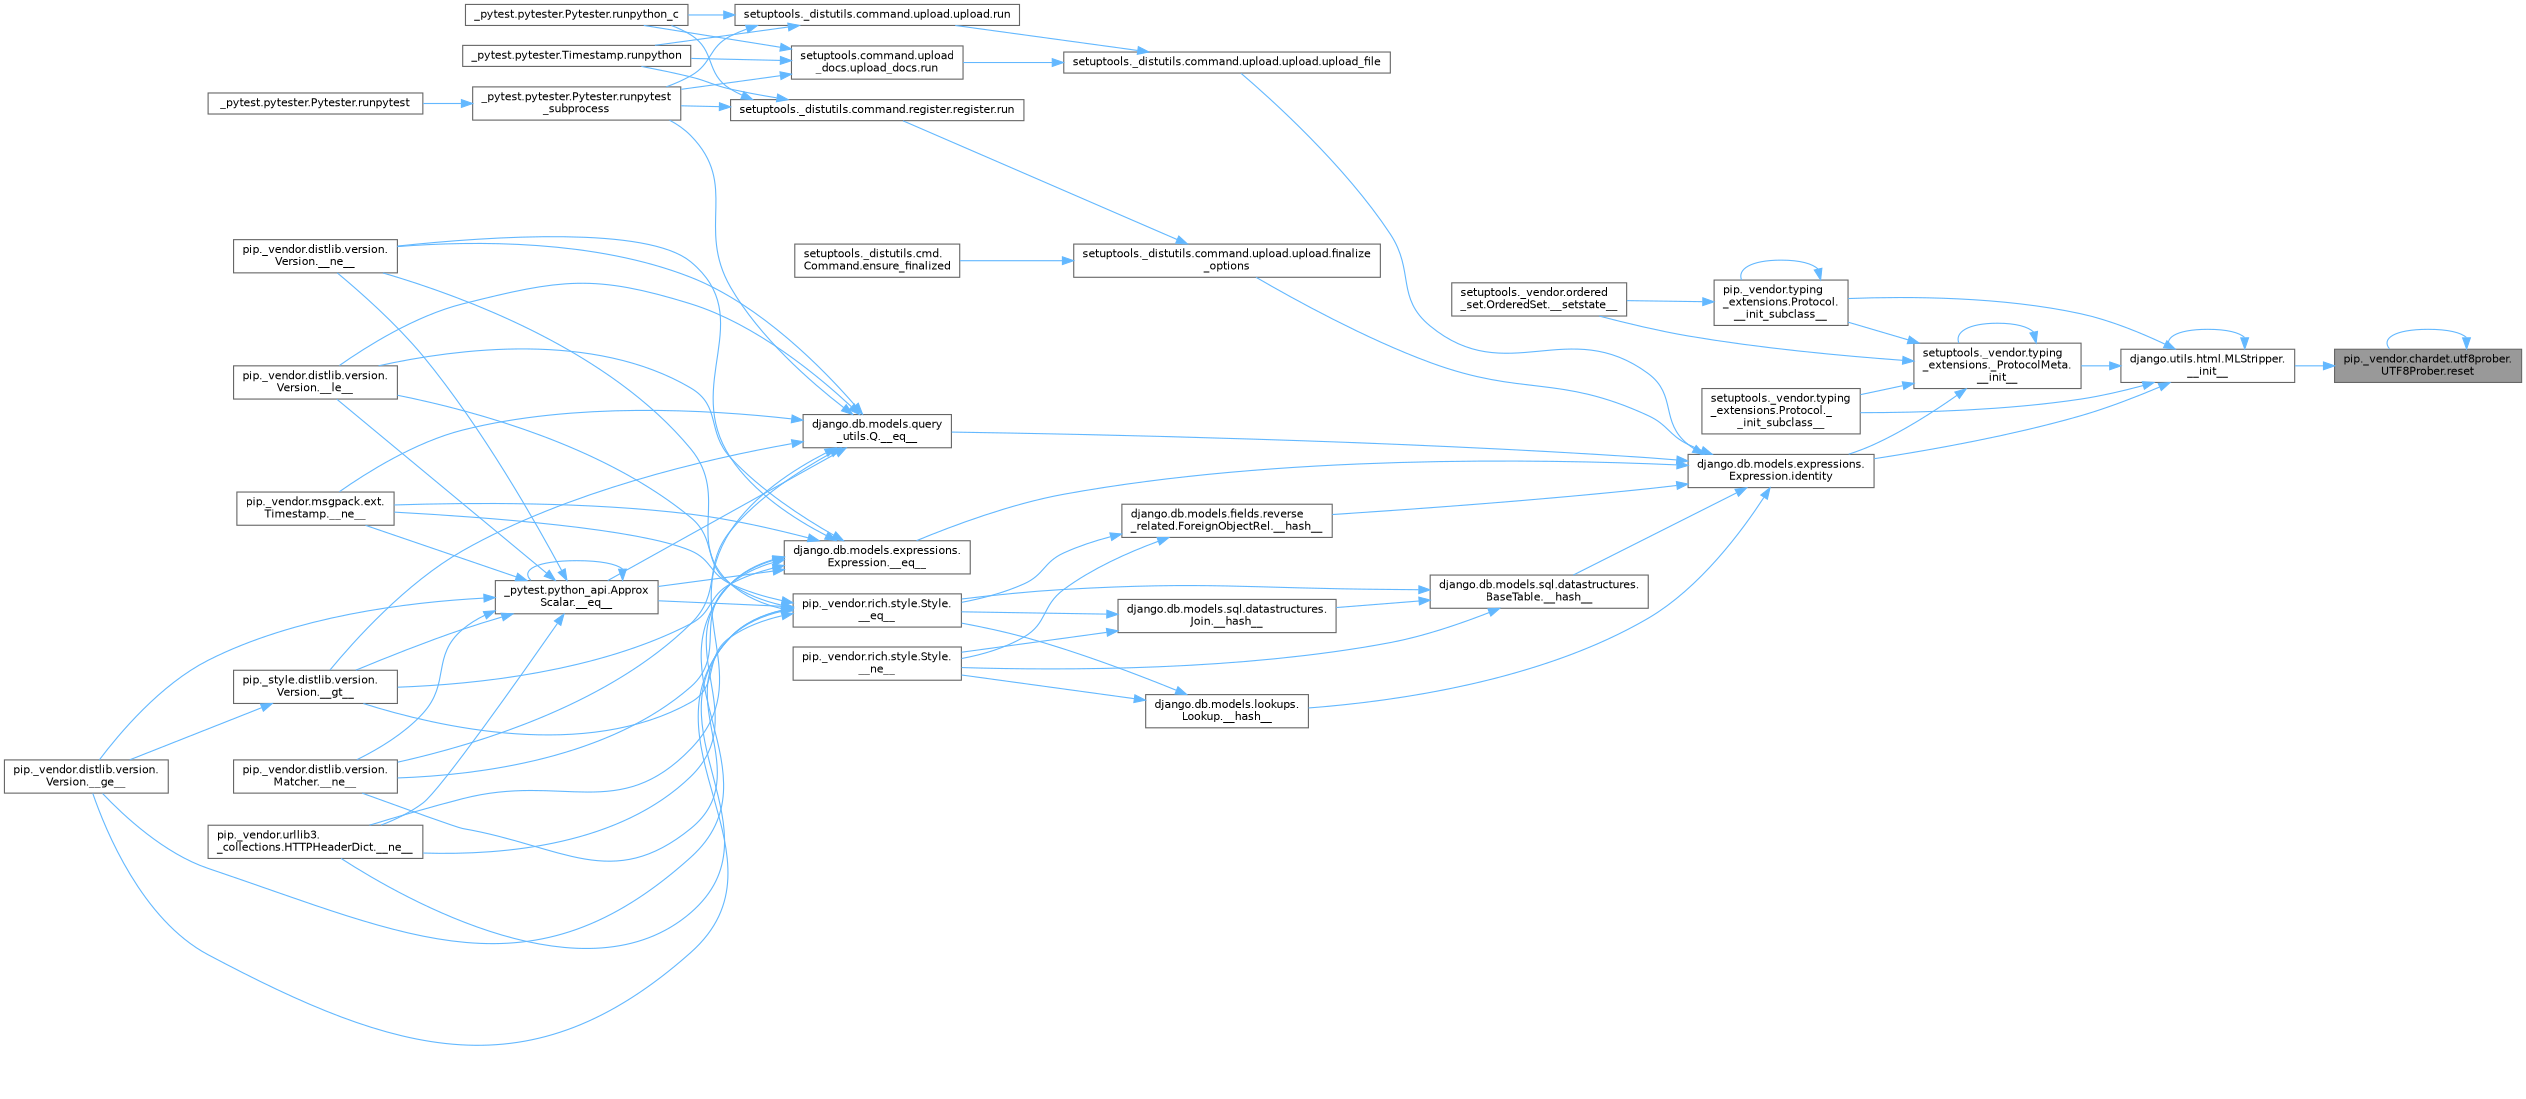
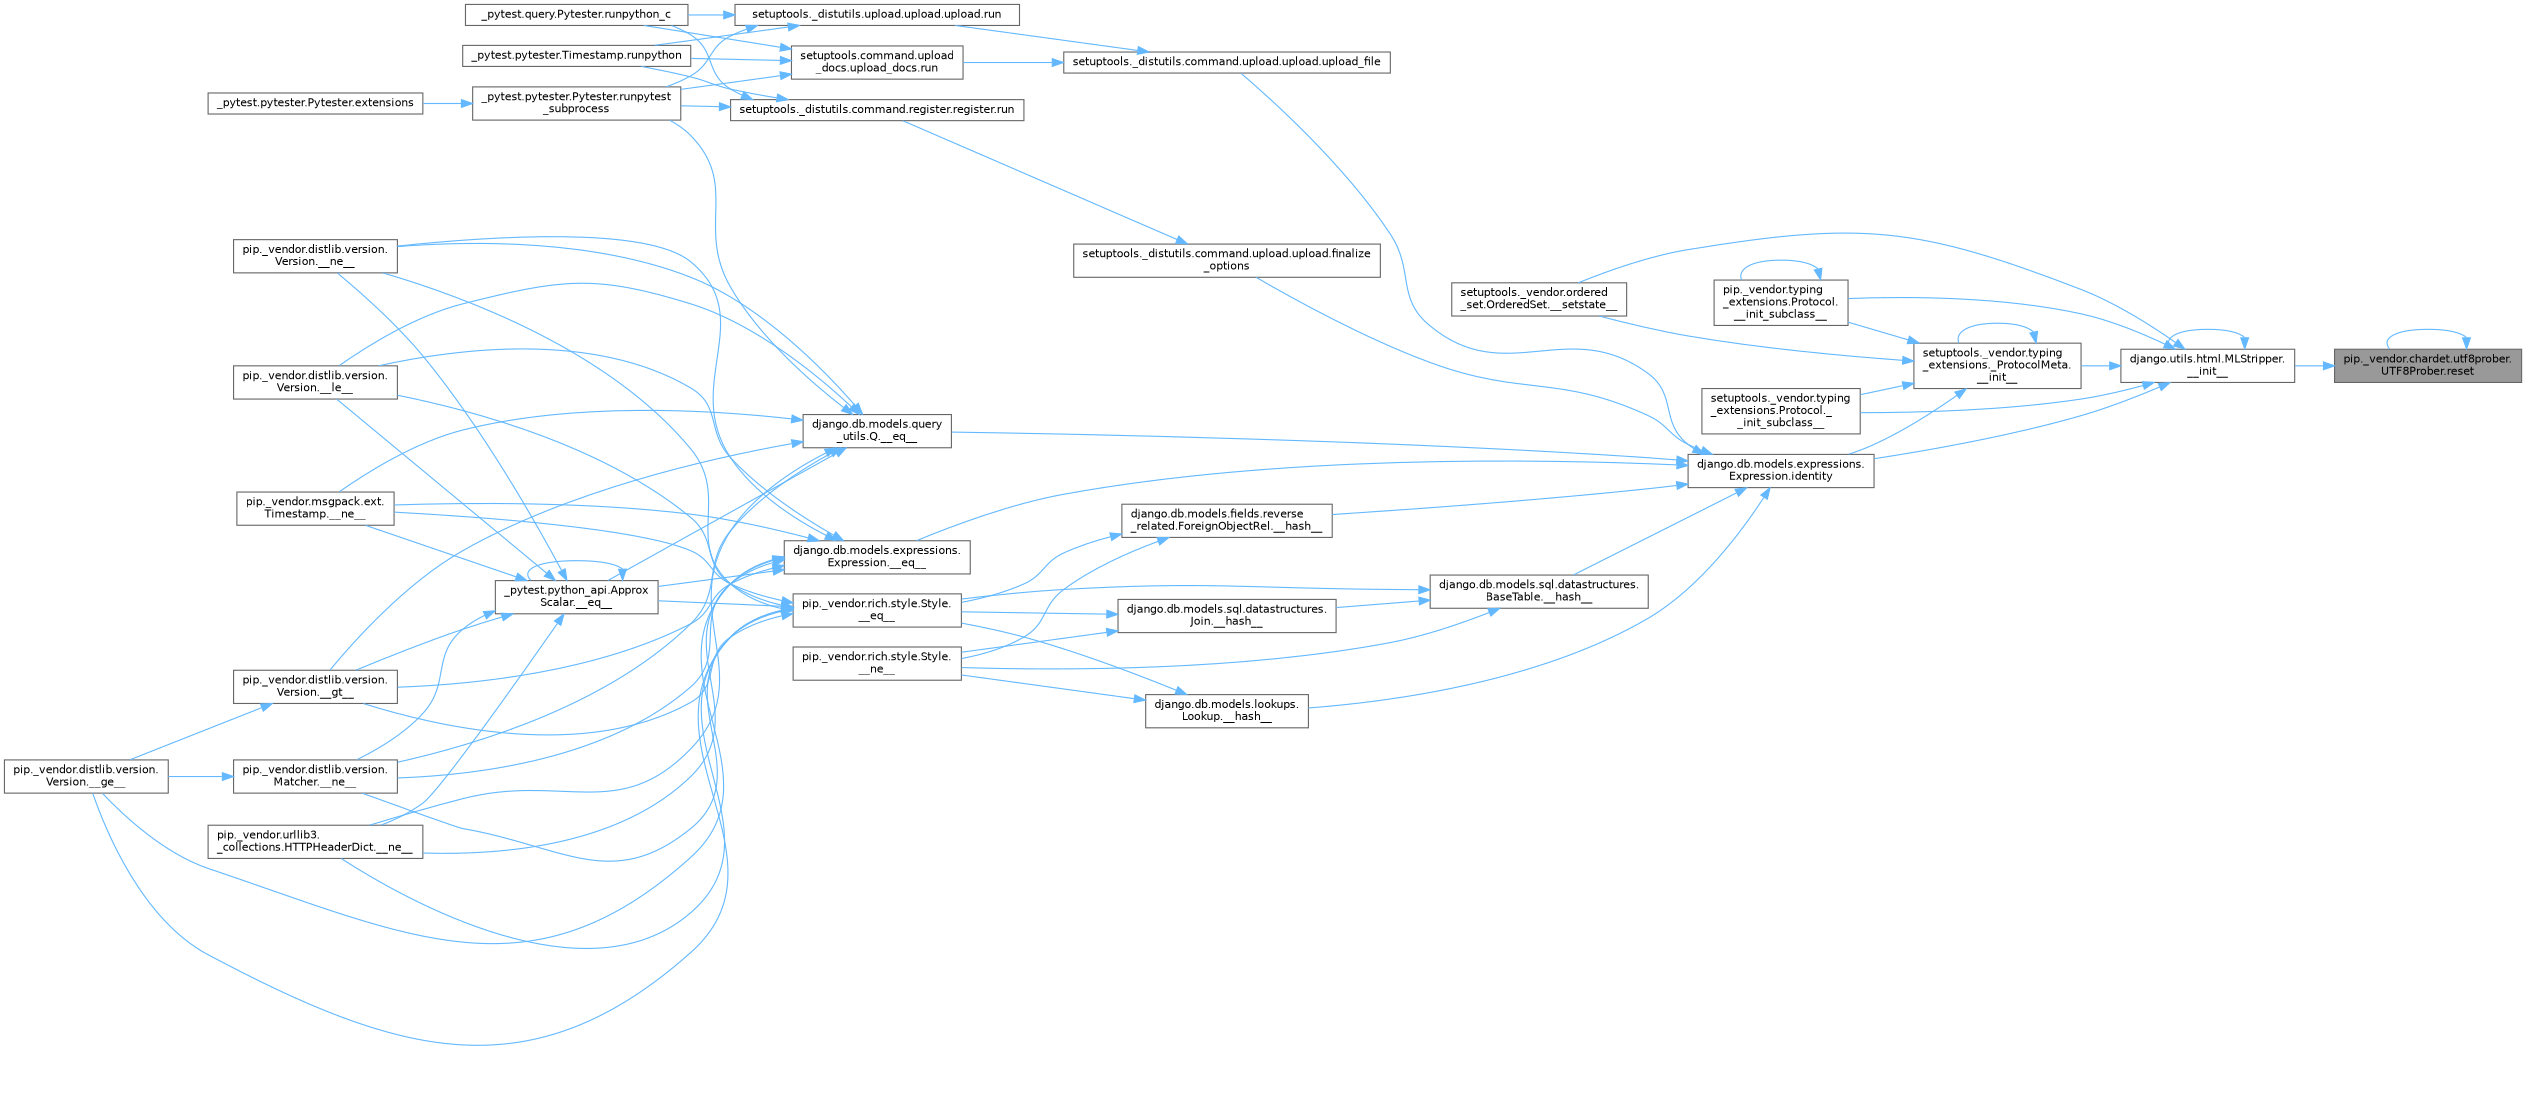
(577, 15) -> (577, 15)
(877, 15) -> (877, 15)
(315, 103) -> (315, 103)
(877, 261) -> none
(1665, 301) -> (1885, 235)
(271, 635) -> (195, 777)
(315, 687) -> (315, 687)
